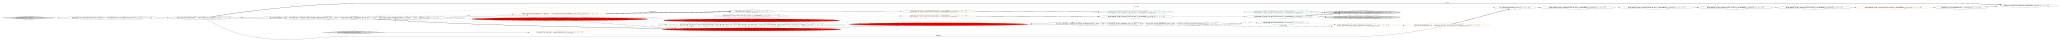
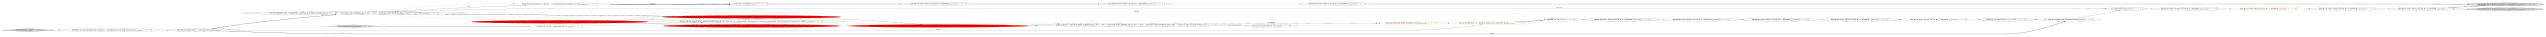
none -> (2127, 9)
(354, 32) -> (354, 26)
